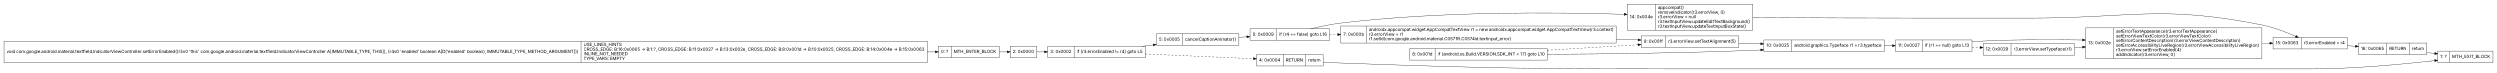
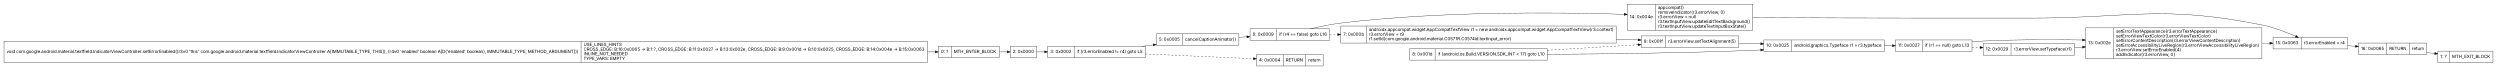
(1386, 34) -> (1387, 34)
(1879, 69) -> none
